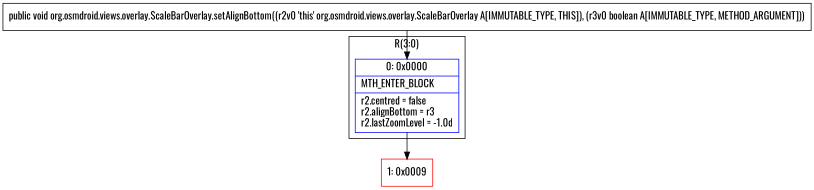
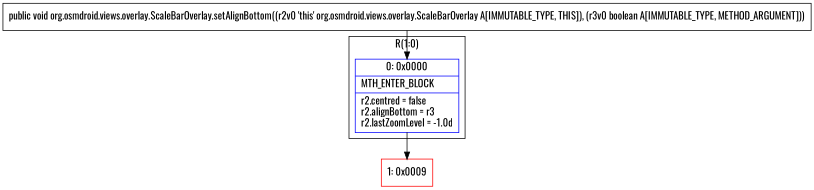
(407, 45) -> (407, 45)
